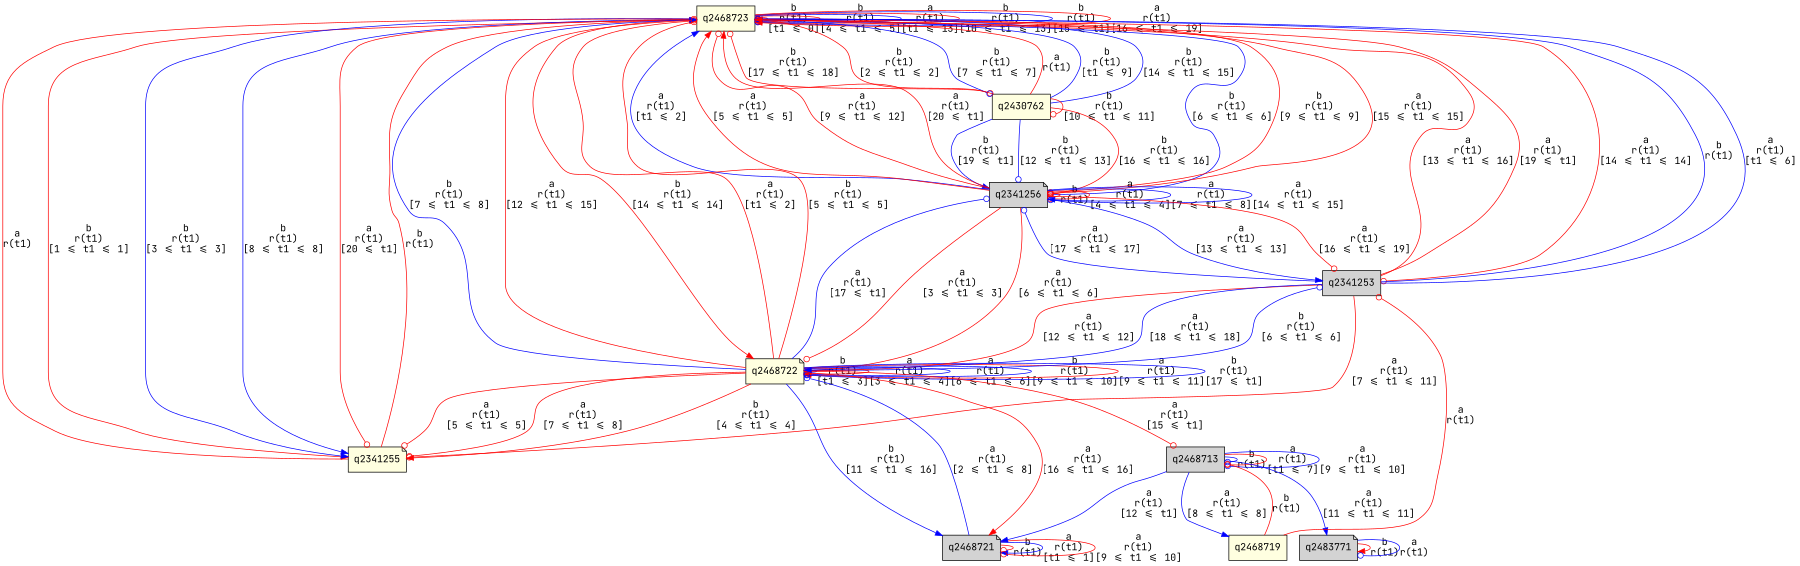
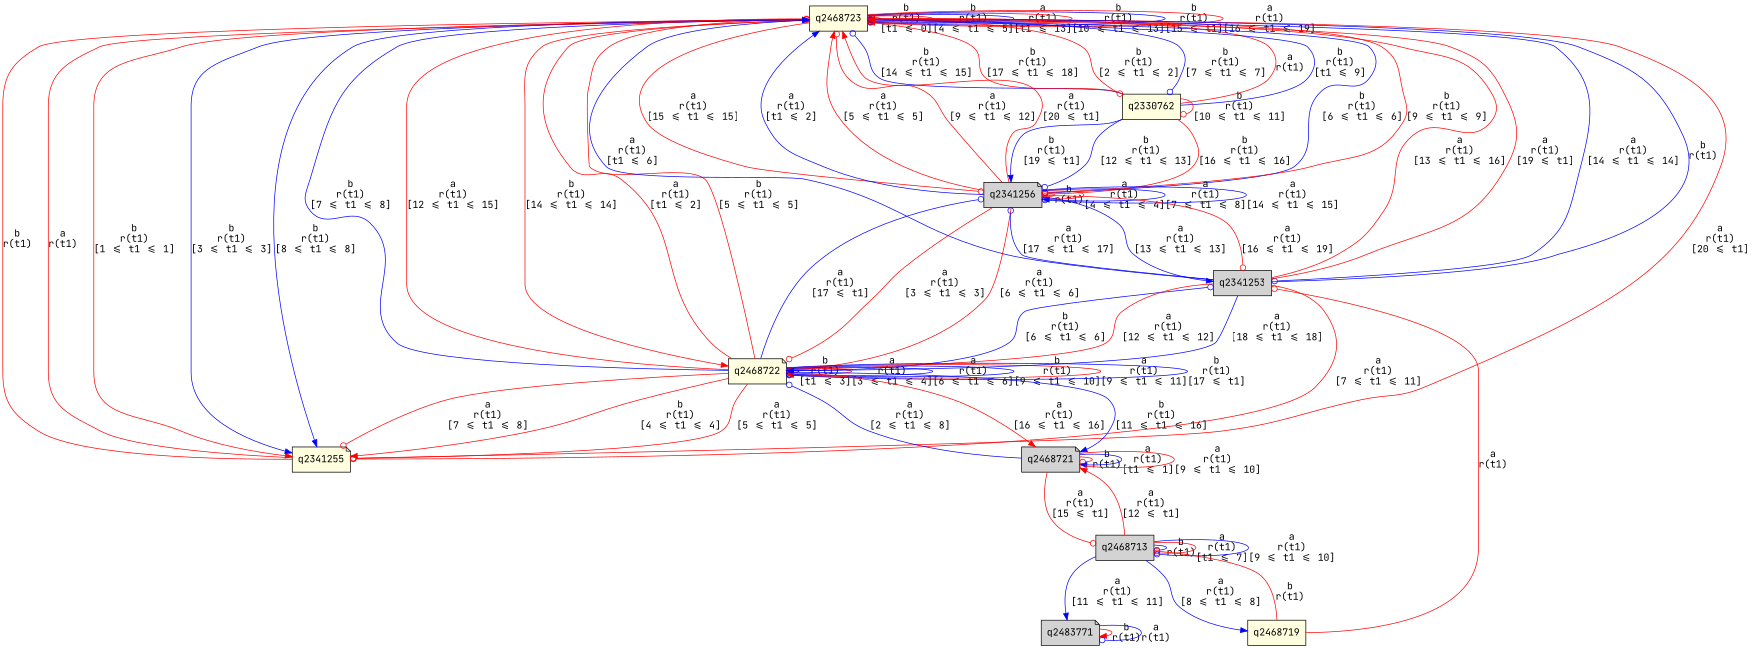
(1556, 57) -> (1570, 60)
(1021, 107) -> (1152, 107)
(993, 384) -> (1051, 518)
(1089, 509) -> (1115, 497)
